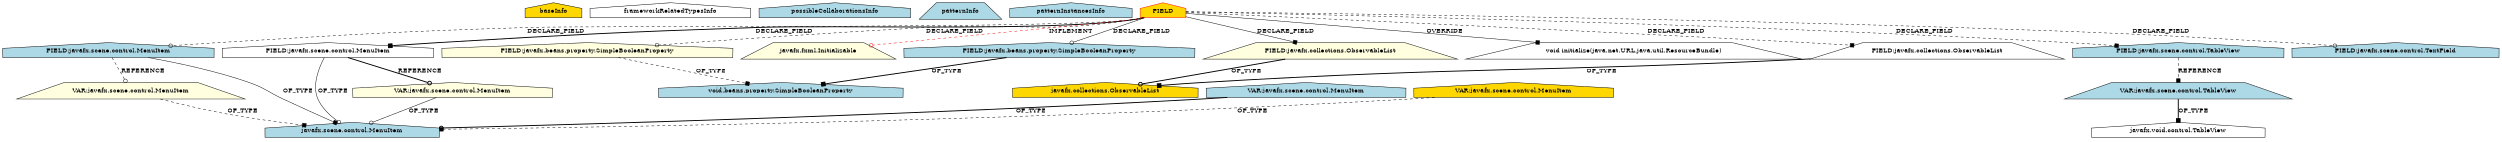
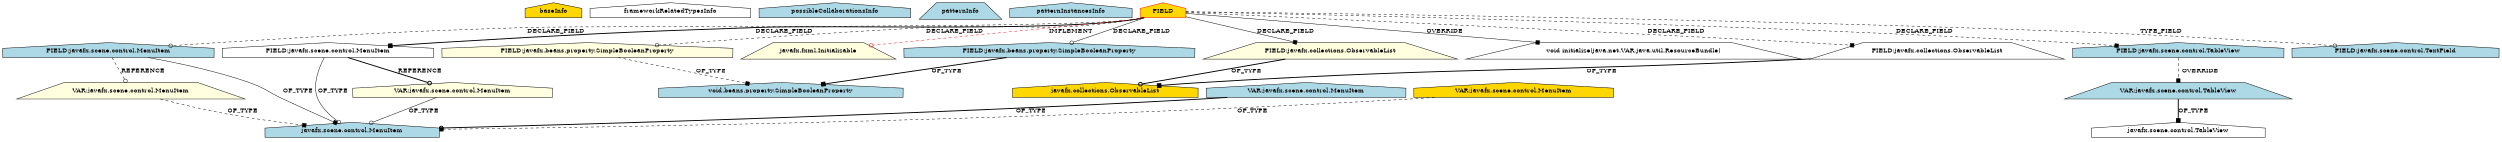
(2161, 31) -> (2161, 31)
(1634, 51) -> (1634, 51)
(2200, 71) -> (2200, 71)
(2178, 131) -> (2178, 131)
